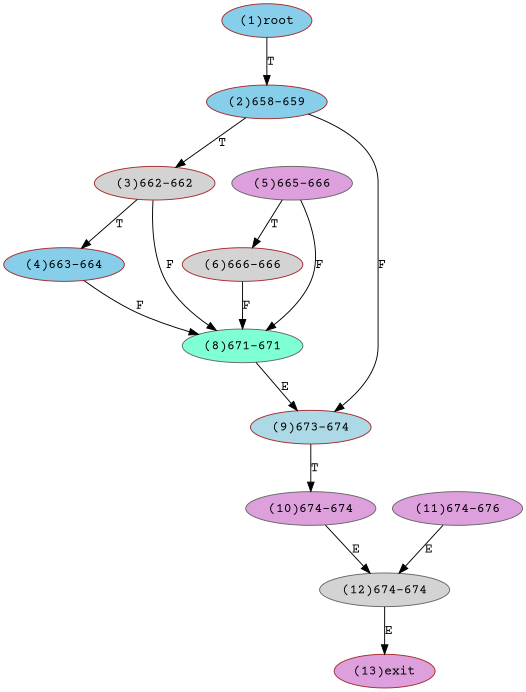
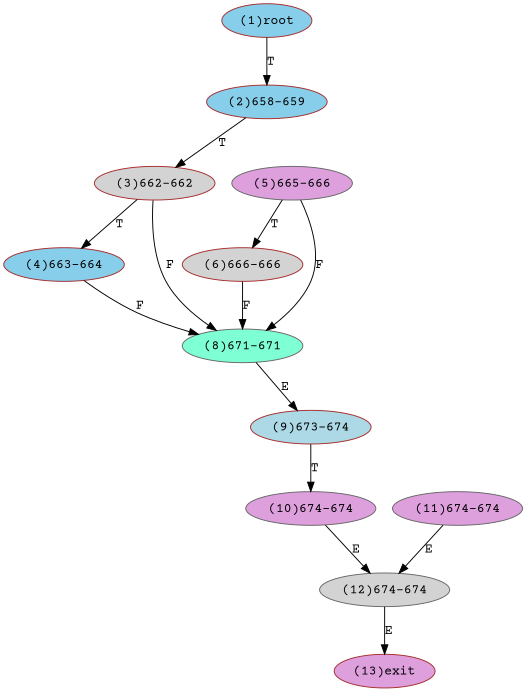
(378, 248) -> none
(458, 508) -> (458, 508)
